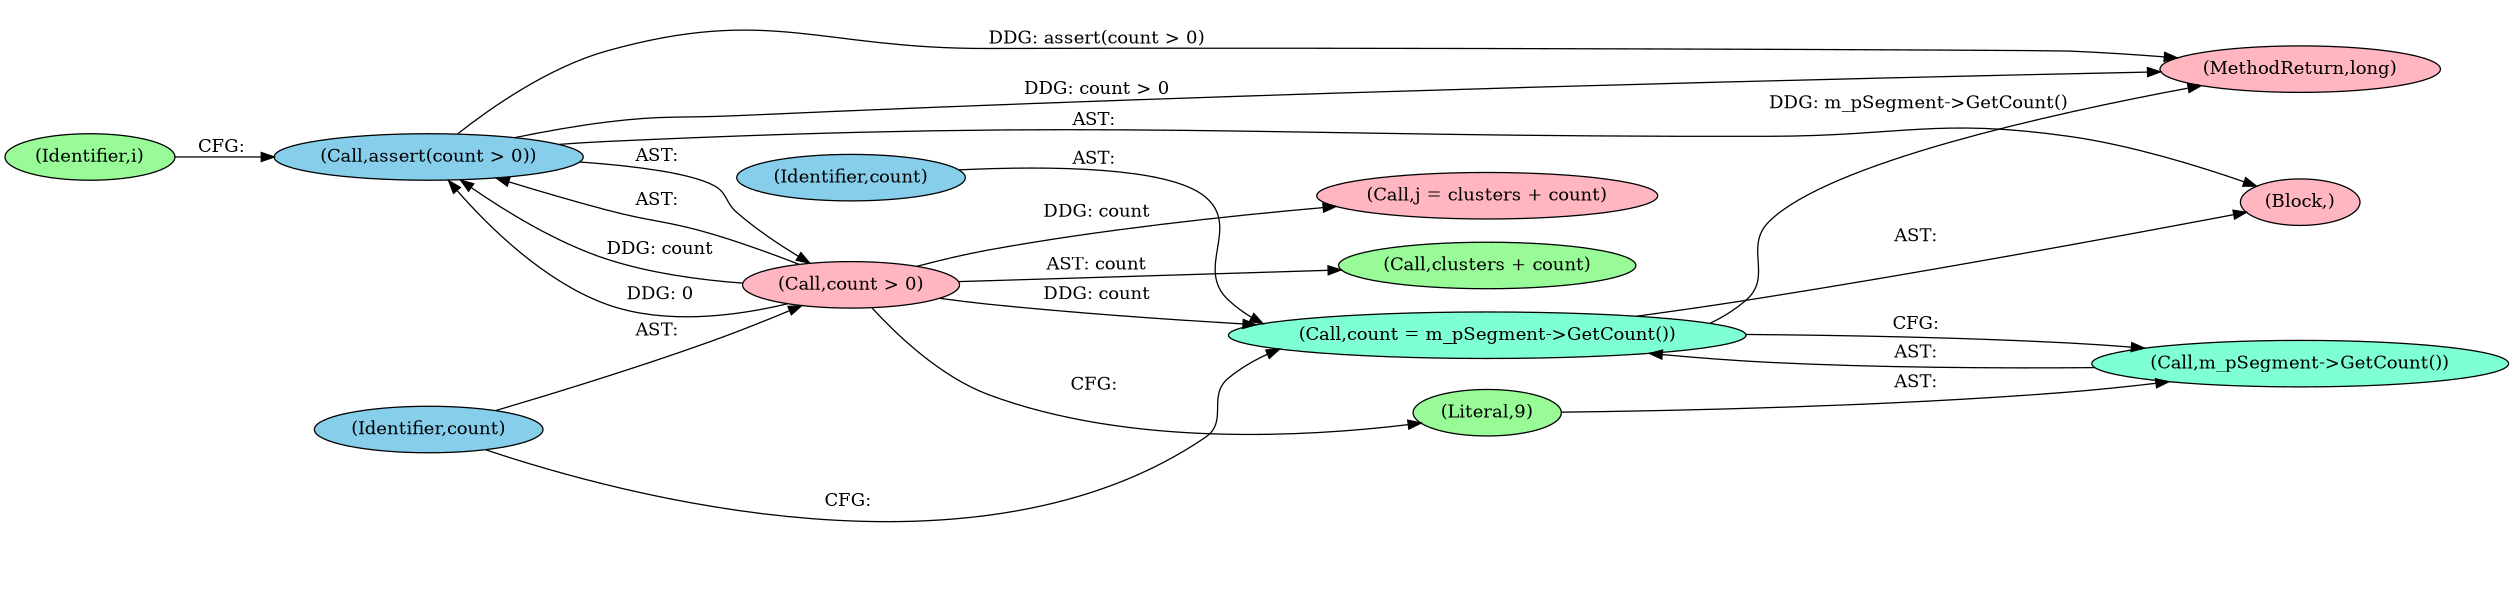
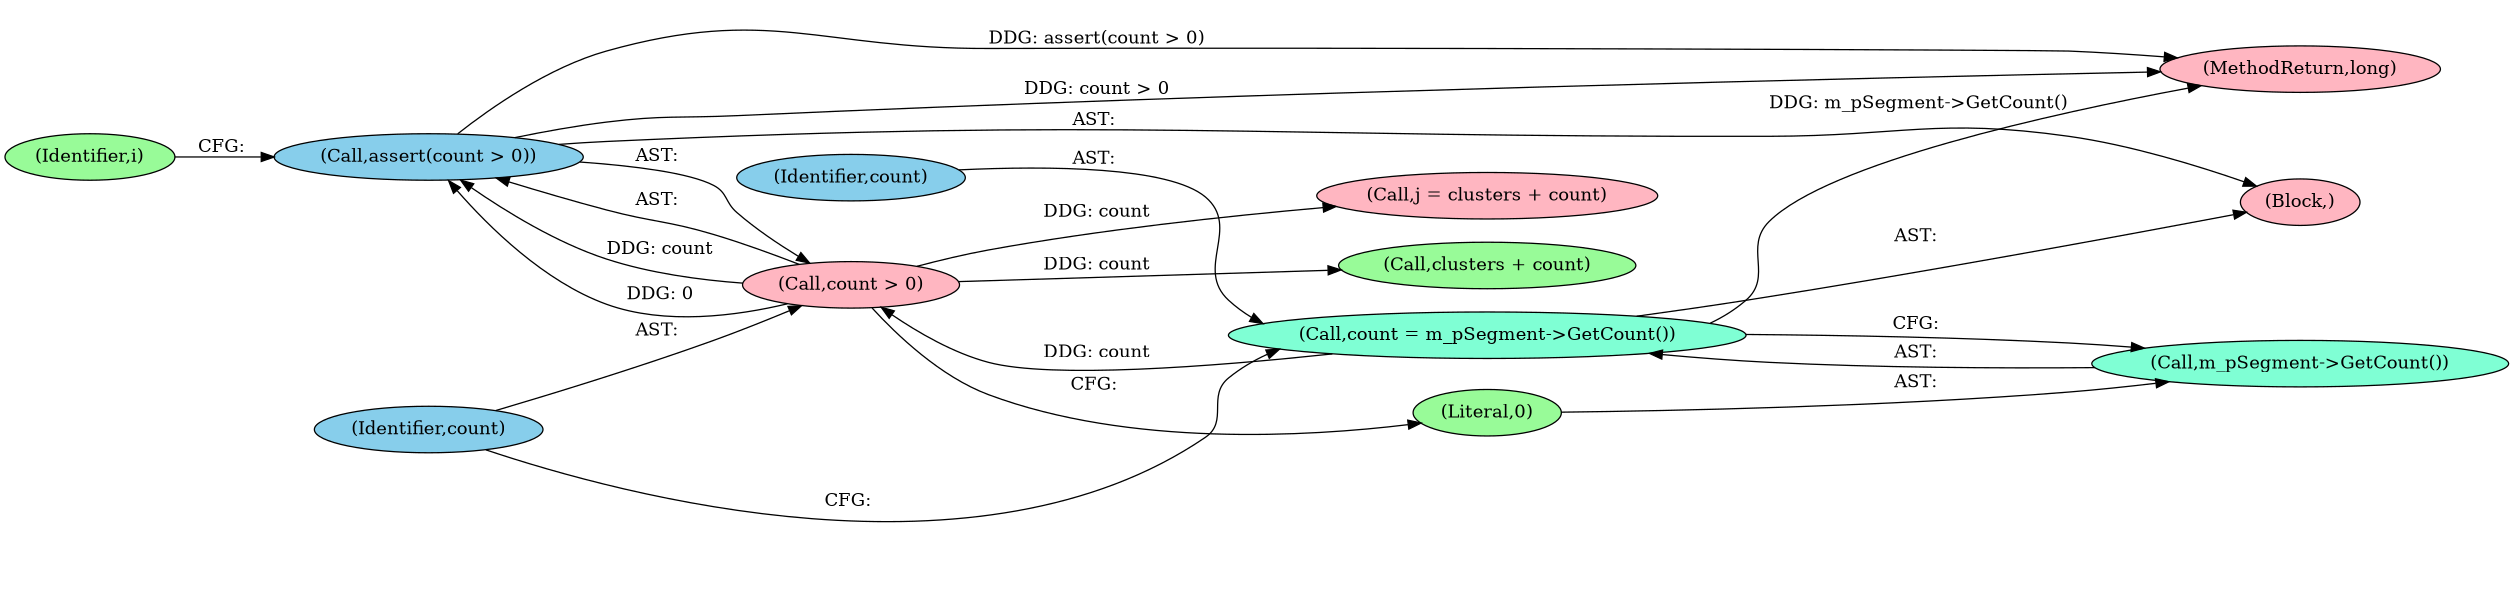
(1097, 265) -> (1097, 265)
(1091, 313) -> (1106, 370)
(1487, 413) -> (1487, 413)
